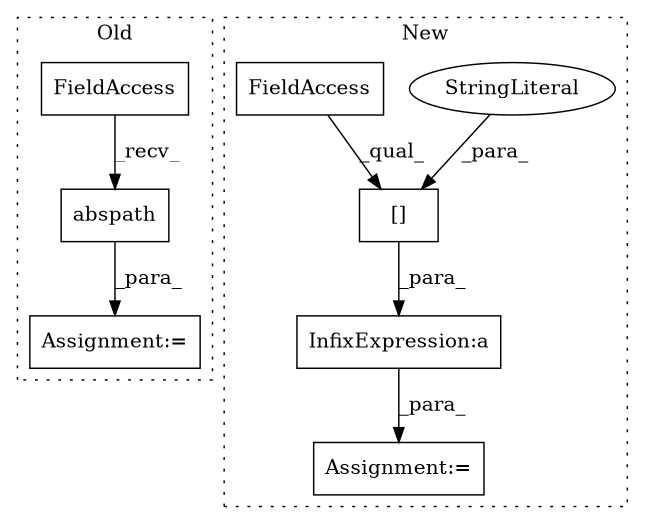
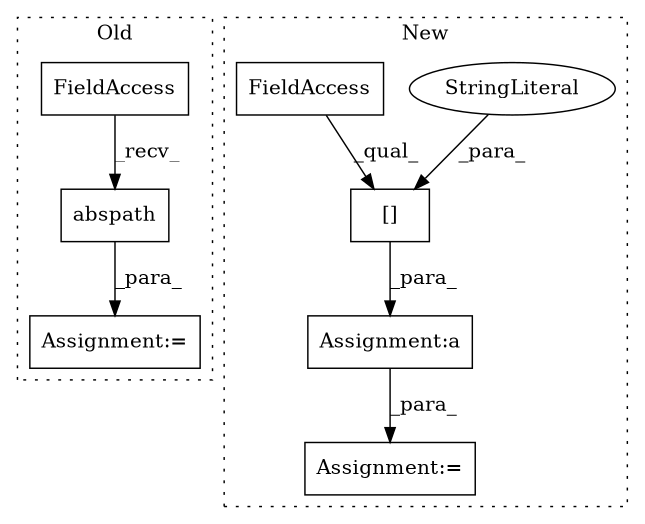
(399, 342) -> (390, 342)
